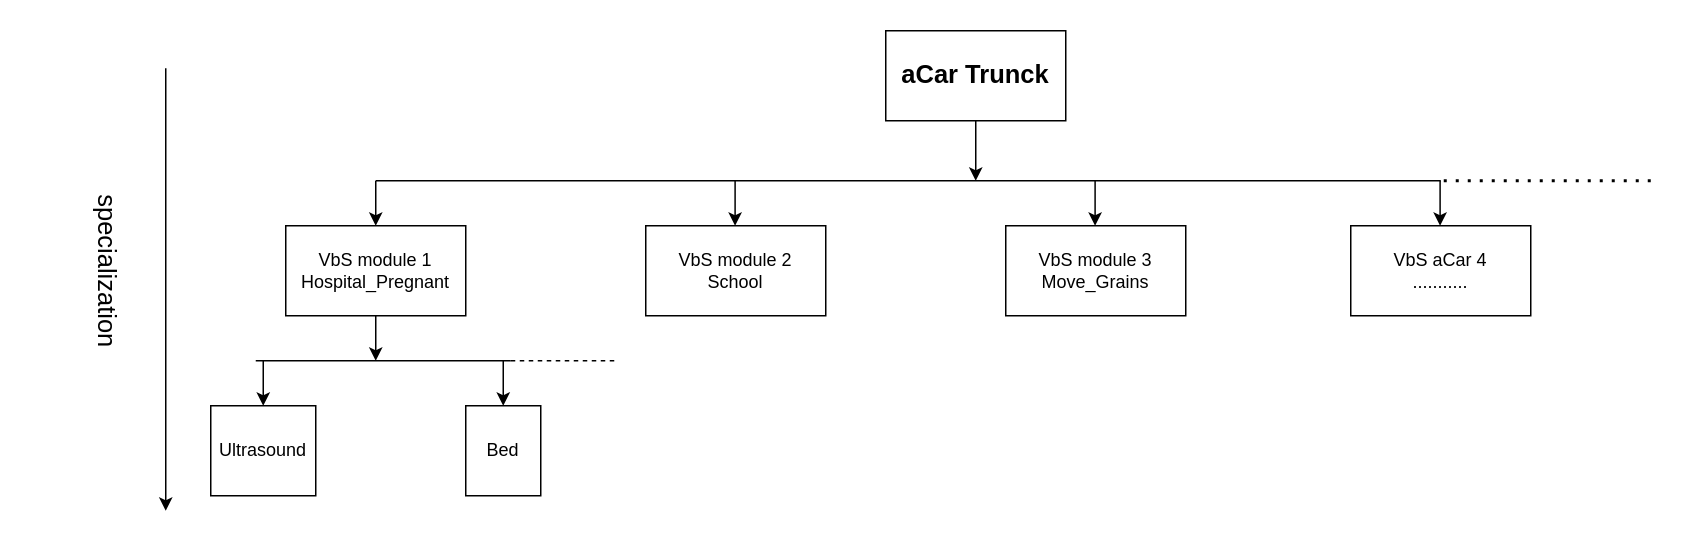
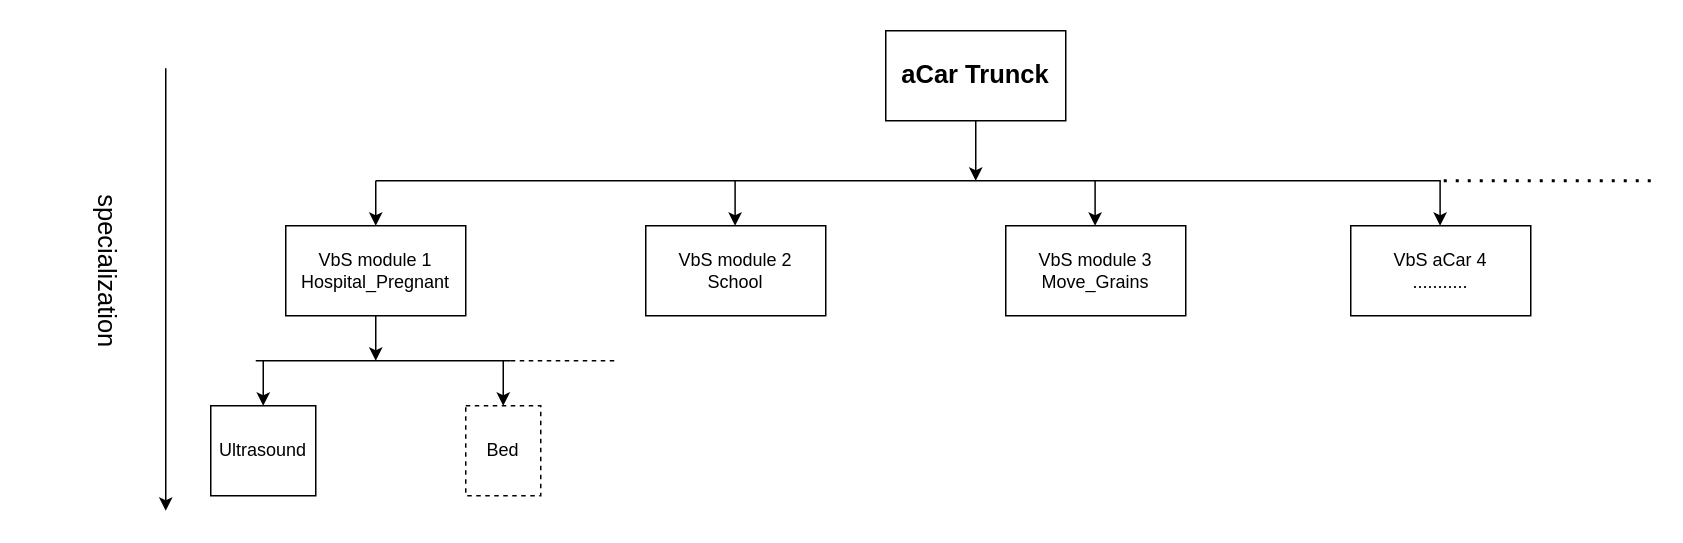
(503, 451) -> (503, 451)
